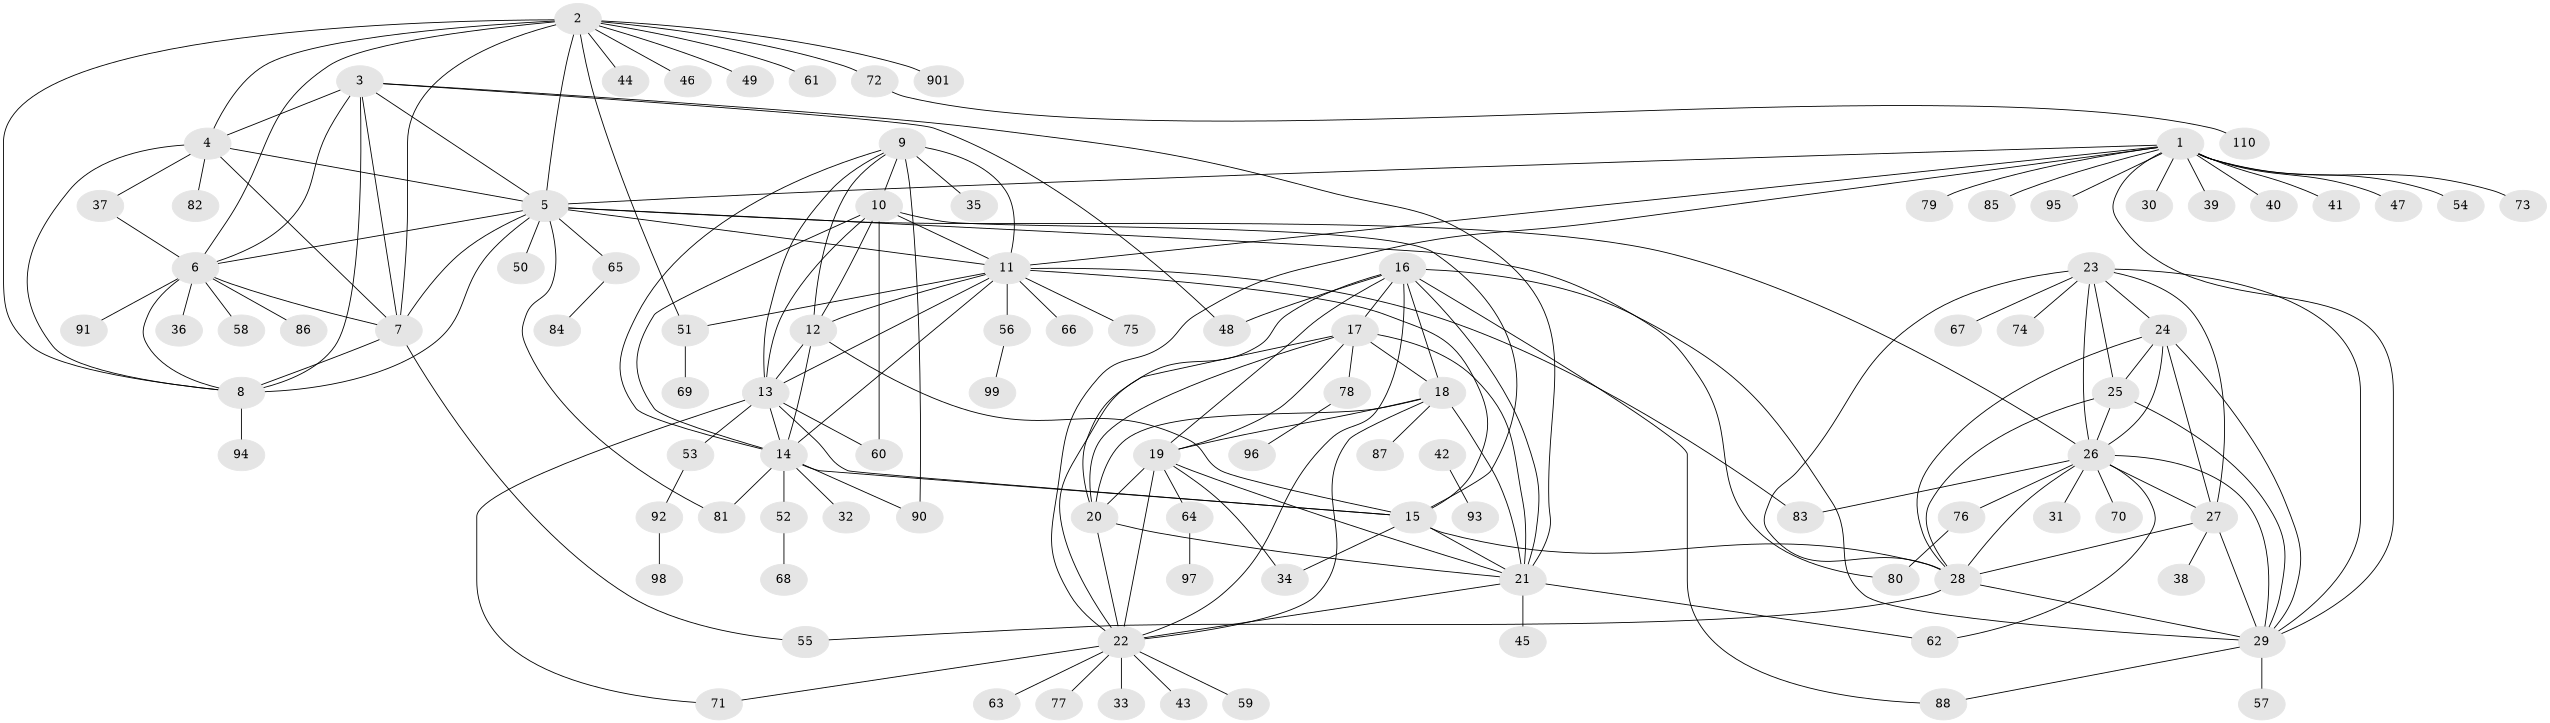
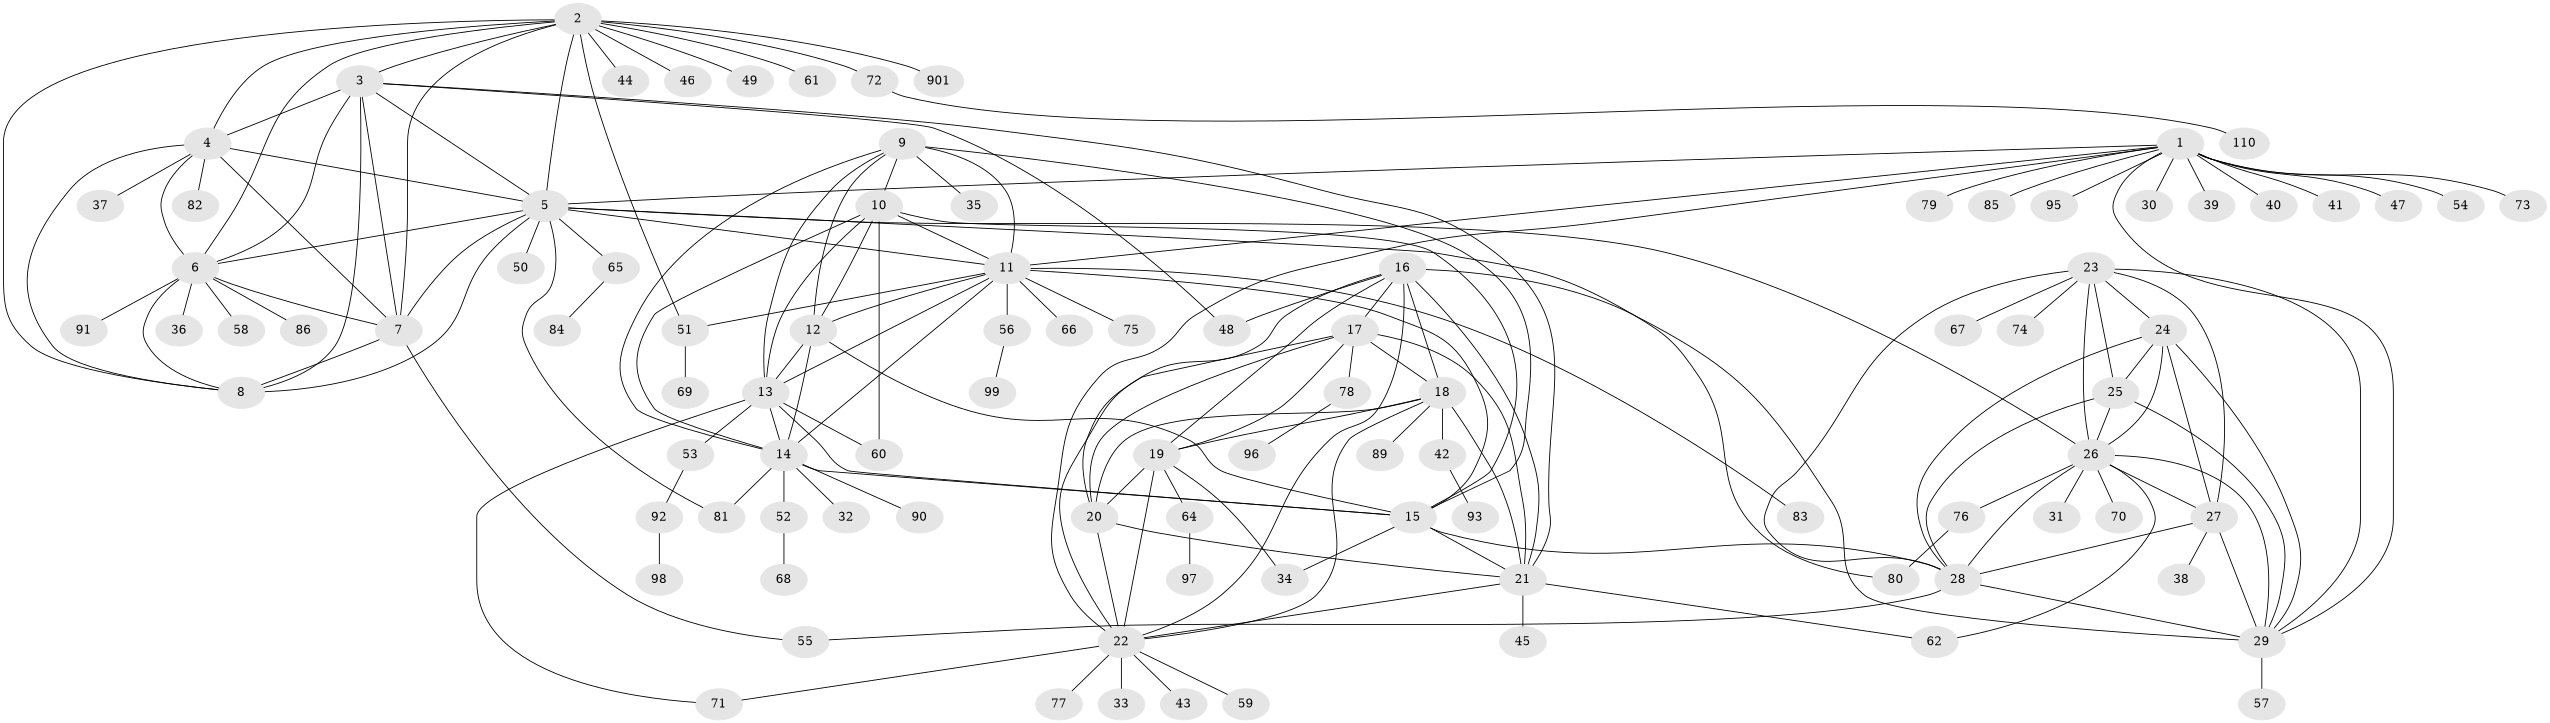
none -> (467, 45)
(148, 237) -> (161, 203)
(919, 330) -> (1362, 216)
none -> (1442, 424)
(241, 455) -> none
(1380, 455) -> (1380, 455)
(1952, 485) -> none
(1346, 524) -> none
(997, 704) -> none
(1943, 704) -> none
